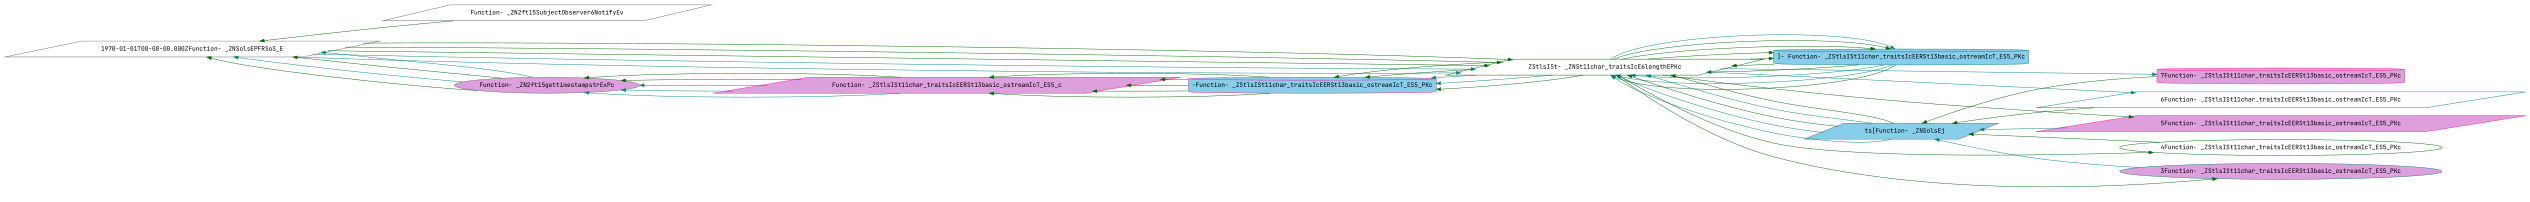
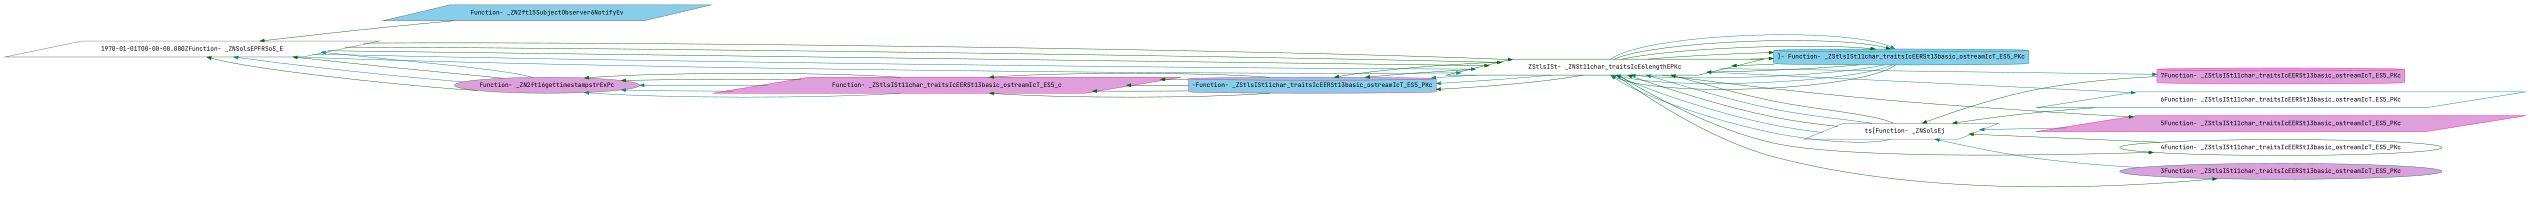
(547, 13) -> (547, 13)
(547, 85) -> (547, 85)
(1901, 131) -> (1901, 131)
